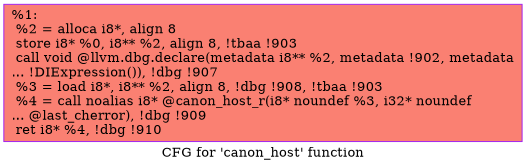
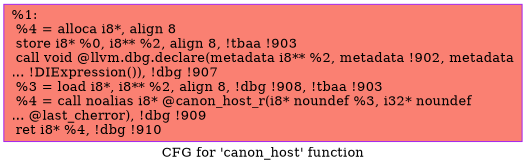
(94, 29) -> (94, 29)
